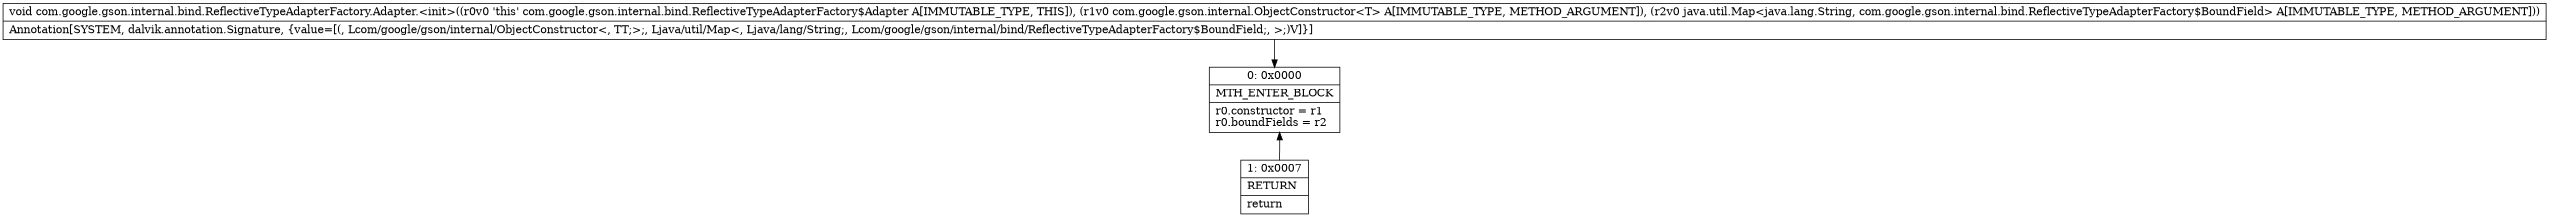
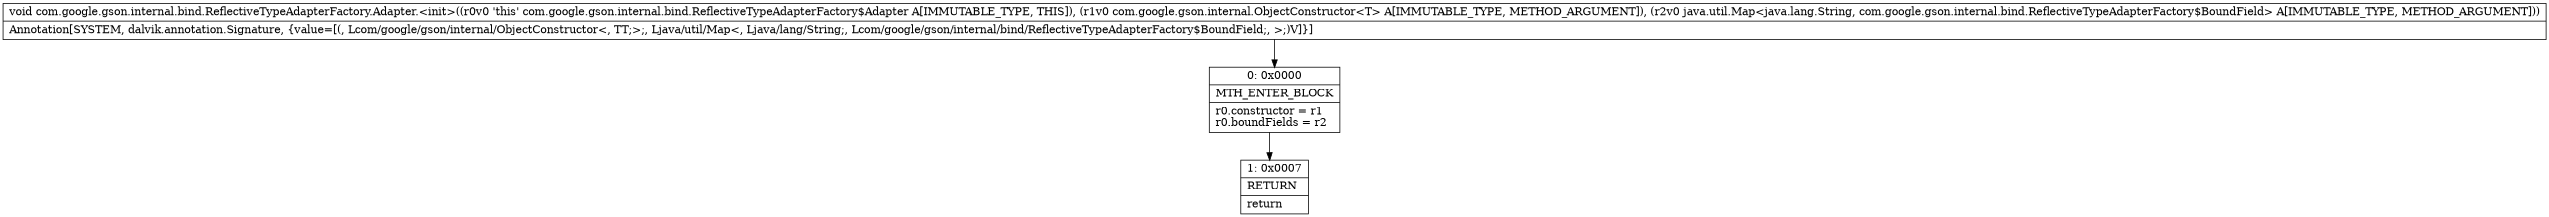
(1280, 150) -> (1269, 142)
